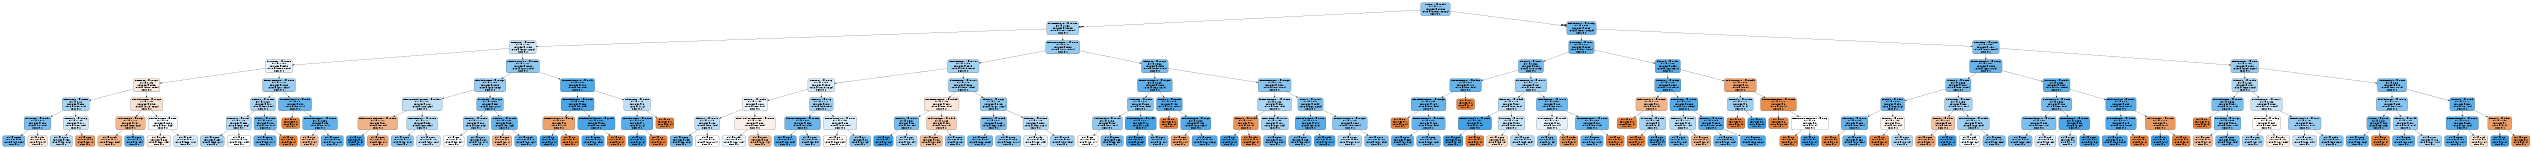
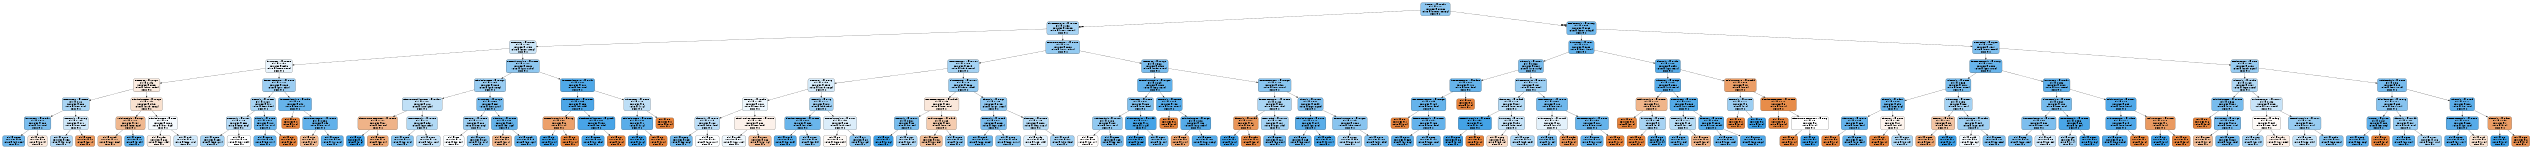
(2068, 141) -> (2068, 141)
